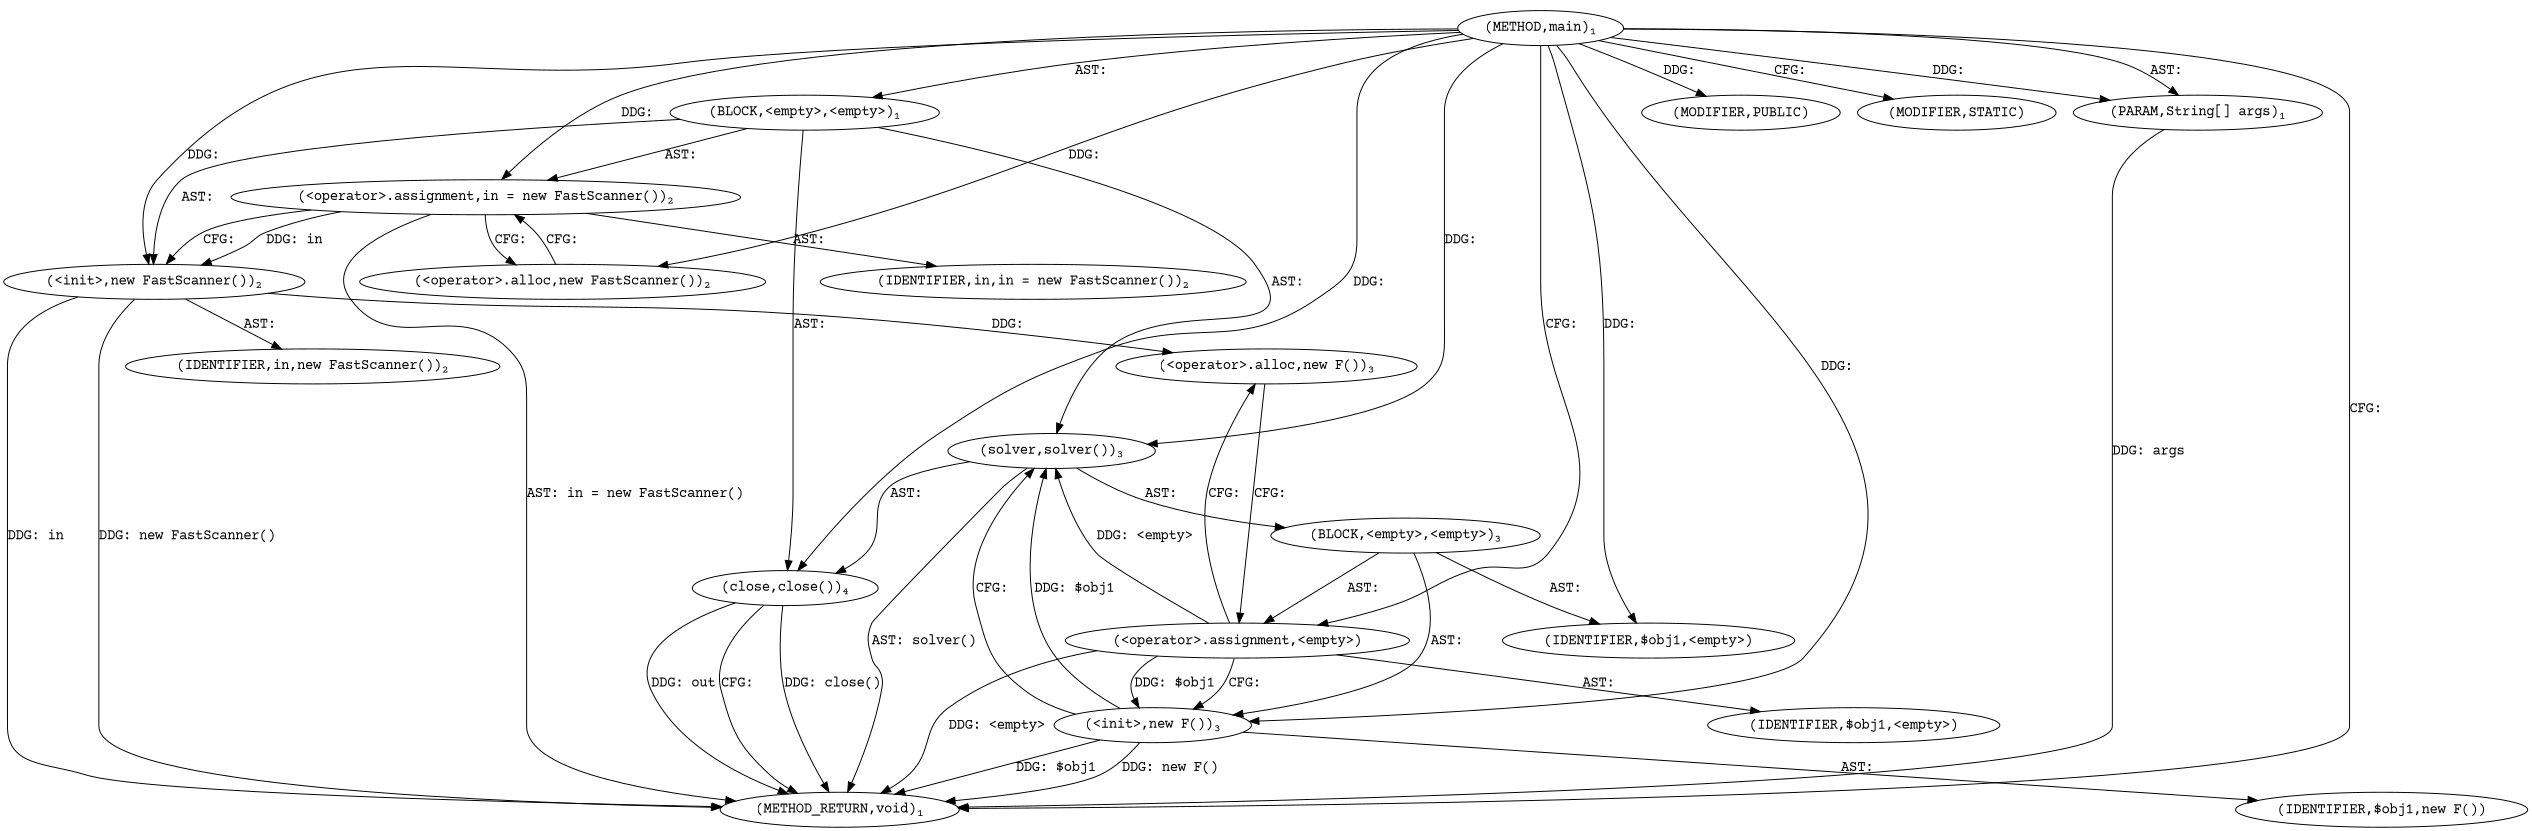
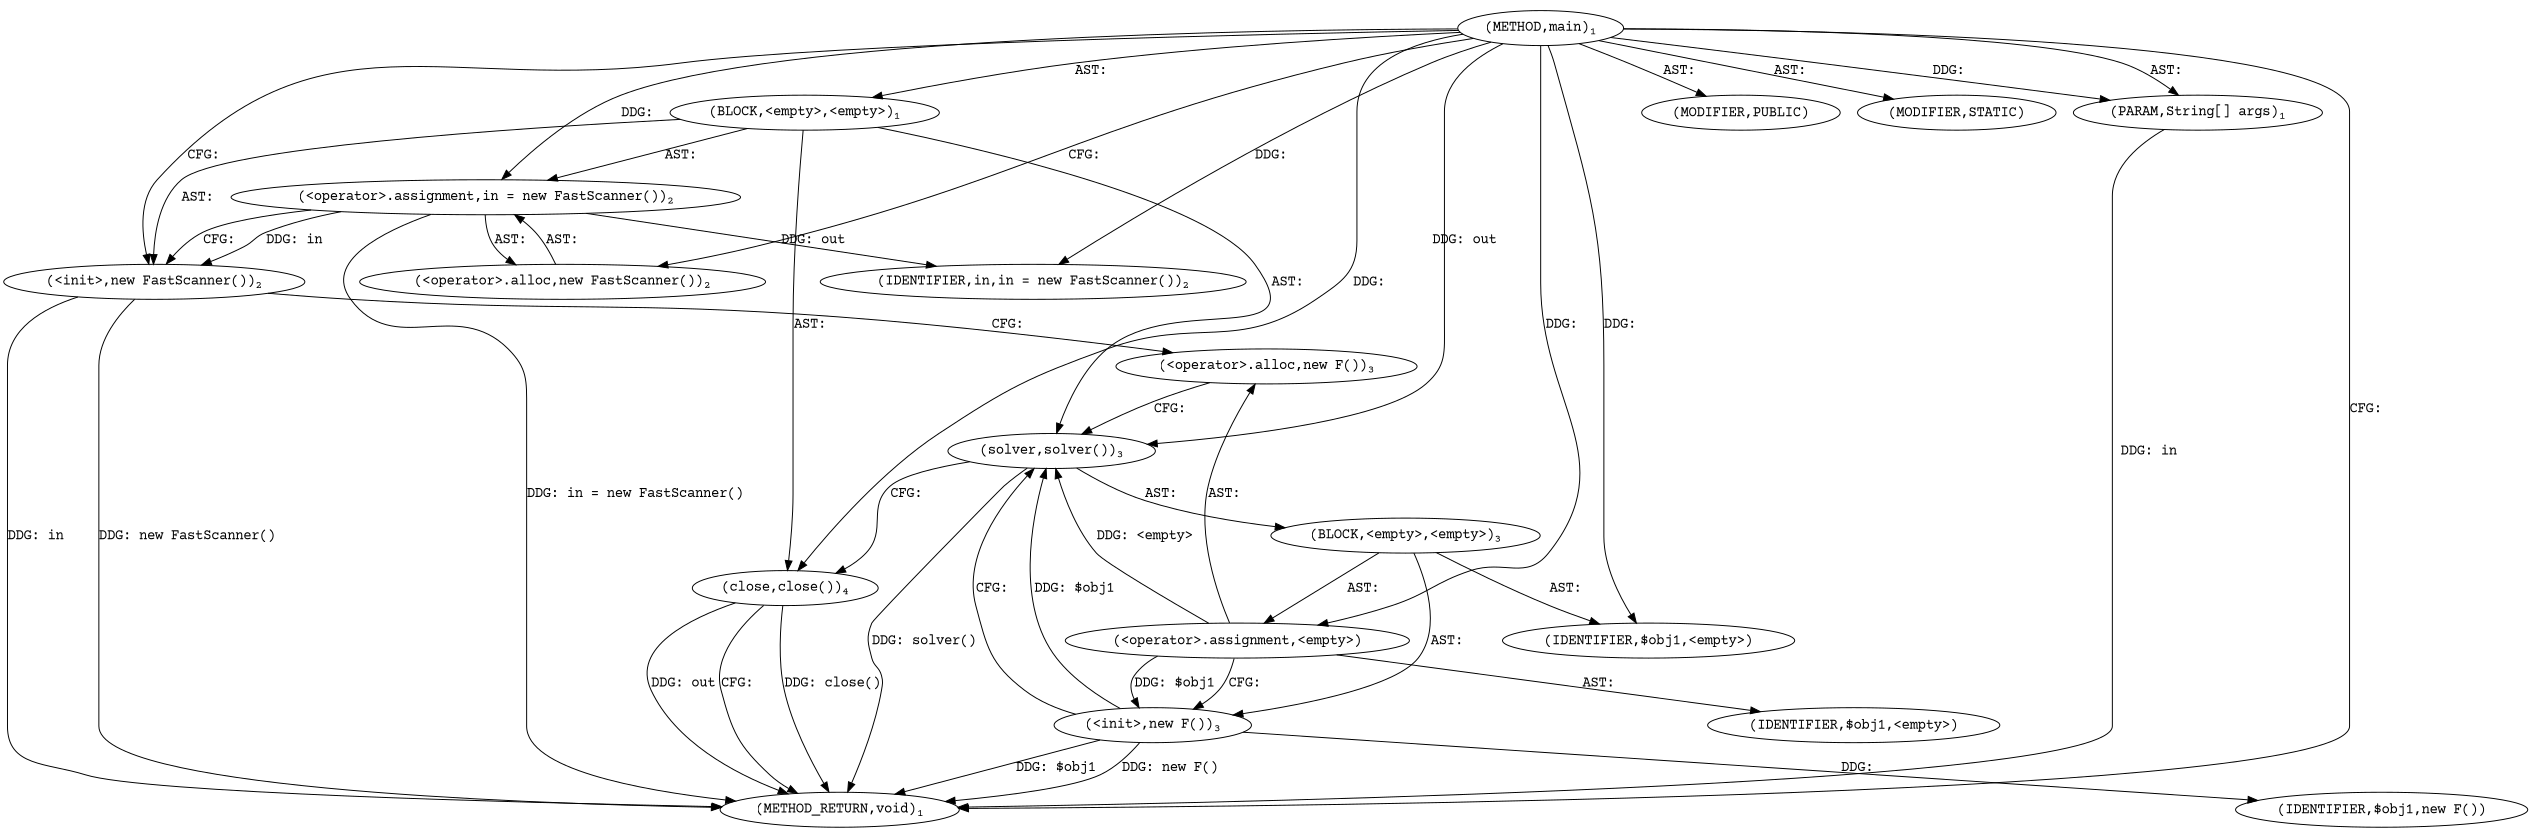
(1684, 70) -> (1684, 70)
(1794, 70) -> (1794, 70)
(208, 155) -> (208, 155)
(1089, 155) -> (1089, 155)
(515, 240) -> (515, 240)
(567, 240) -> (567, 240)
(813, 240) -> (813, 240)
(1465, 240) -> (1465, 240)
(1012, 324) -> (1012, 324)
(1566, 324) -> (1566, 324)
(313, 366) -> none
(2149, 451) -> (2149, 451)
(635, 493) -> (635, 493)
(911, 493) -> (911, 493)
(1229, 493) -> (1229, 493)
(1252, 499) -> (1149, 403)
(1853, 583) -> (1274, 139)
(924, 641) -> (924, 641)
(973, 692) -> none
(1862, 767) -> (1862, 767)
